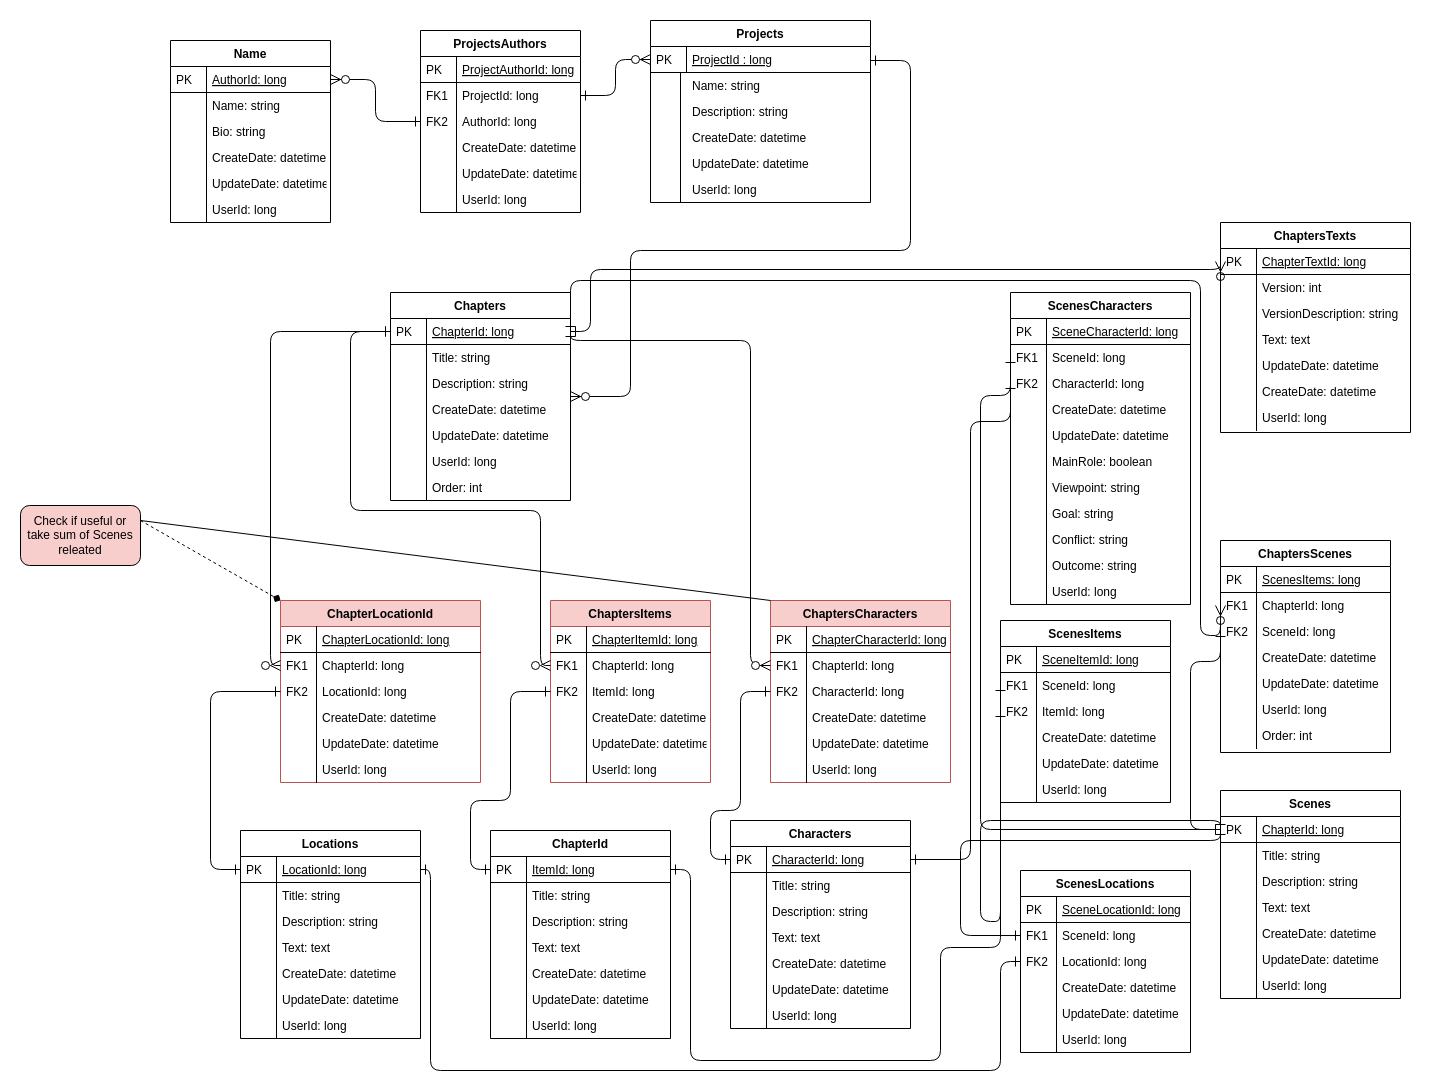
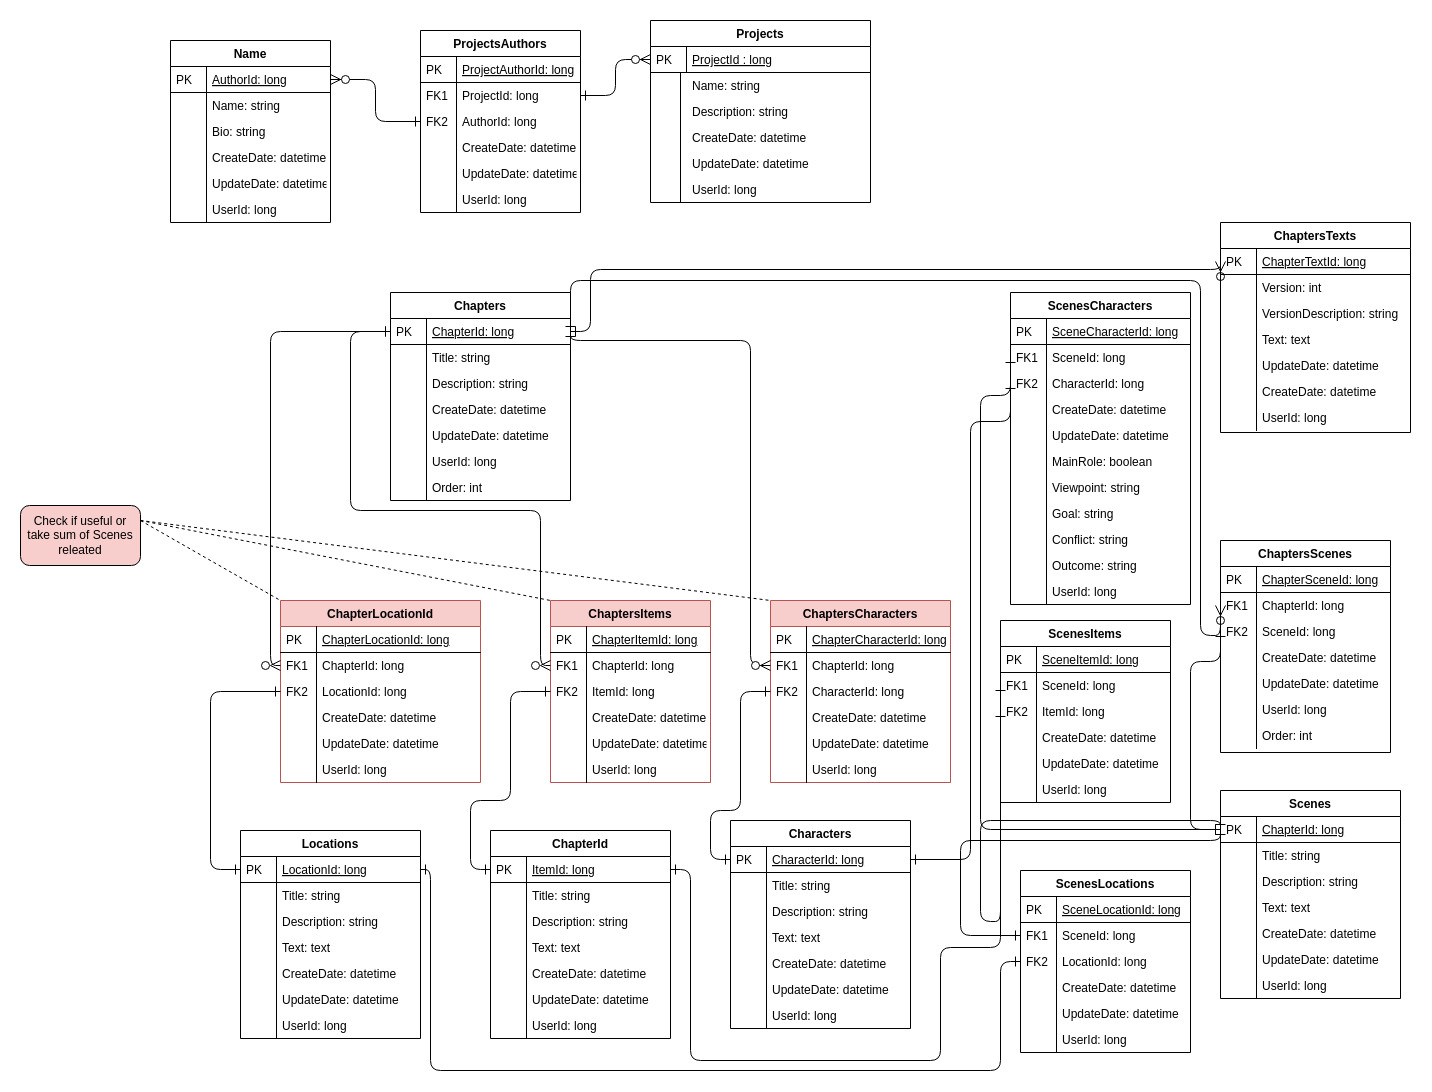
(783, 251) -> none
none -> (348, 561)
(466, 562) -> (466, 562)
(1314, 580) -> (1325, 580)
(273, 596) -> (276, 598)
